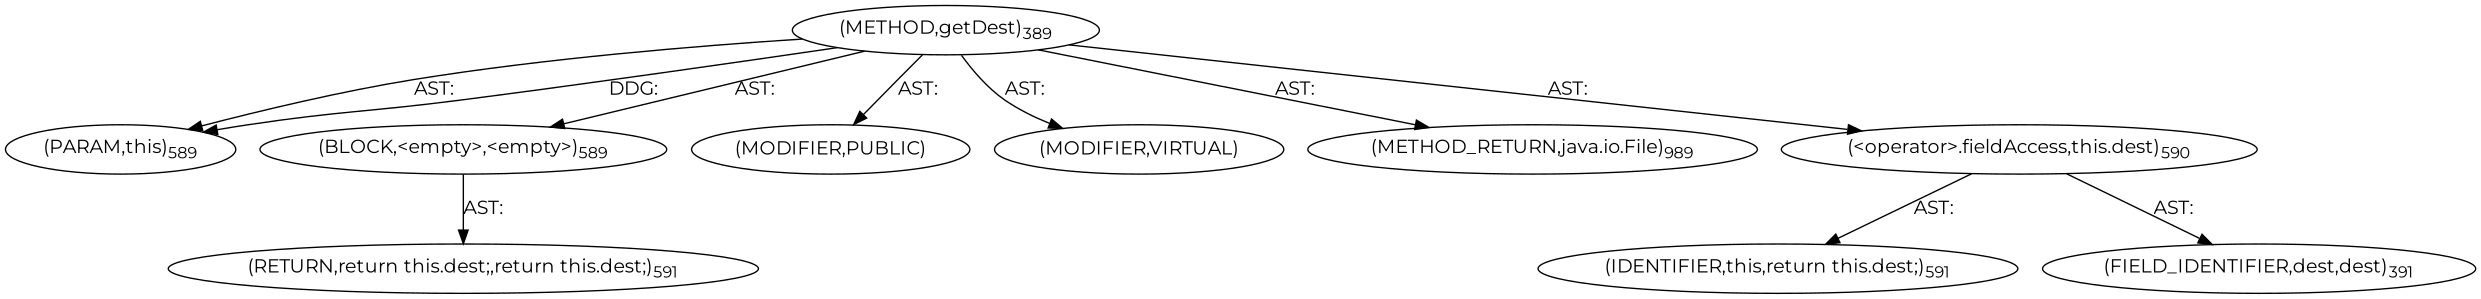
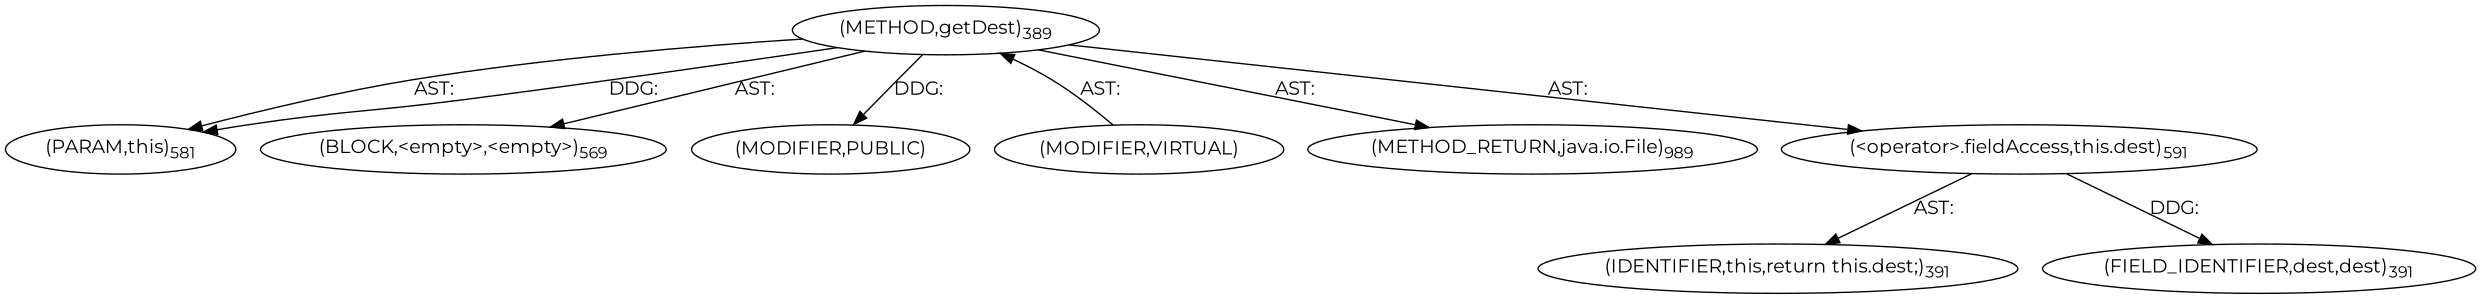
(921, 90) -> (921, 90)
(1000, 96) -> (1065, 89)
(183, 147) -> (183, 147)
(594, 147) -> (594, 147)
(2176, 147) -> (2176, 147)
(2177, 209) -> (2177, 209)
(1938, 267) -> (1938, 267)
(463, 269) -> none
